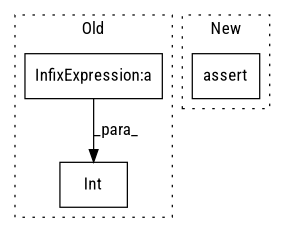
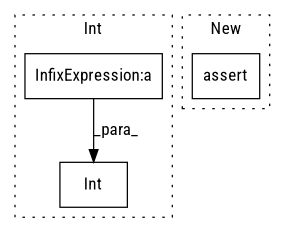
(94, 29) -> (94, 29)
